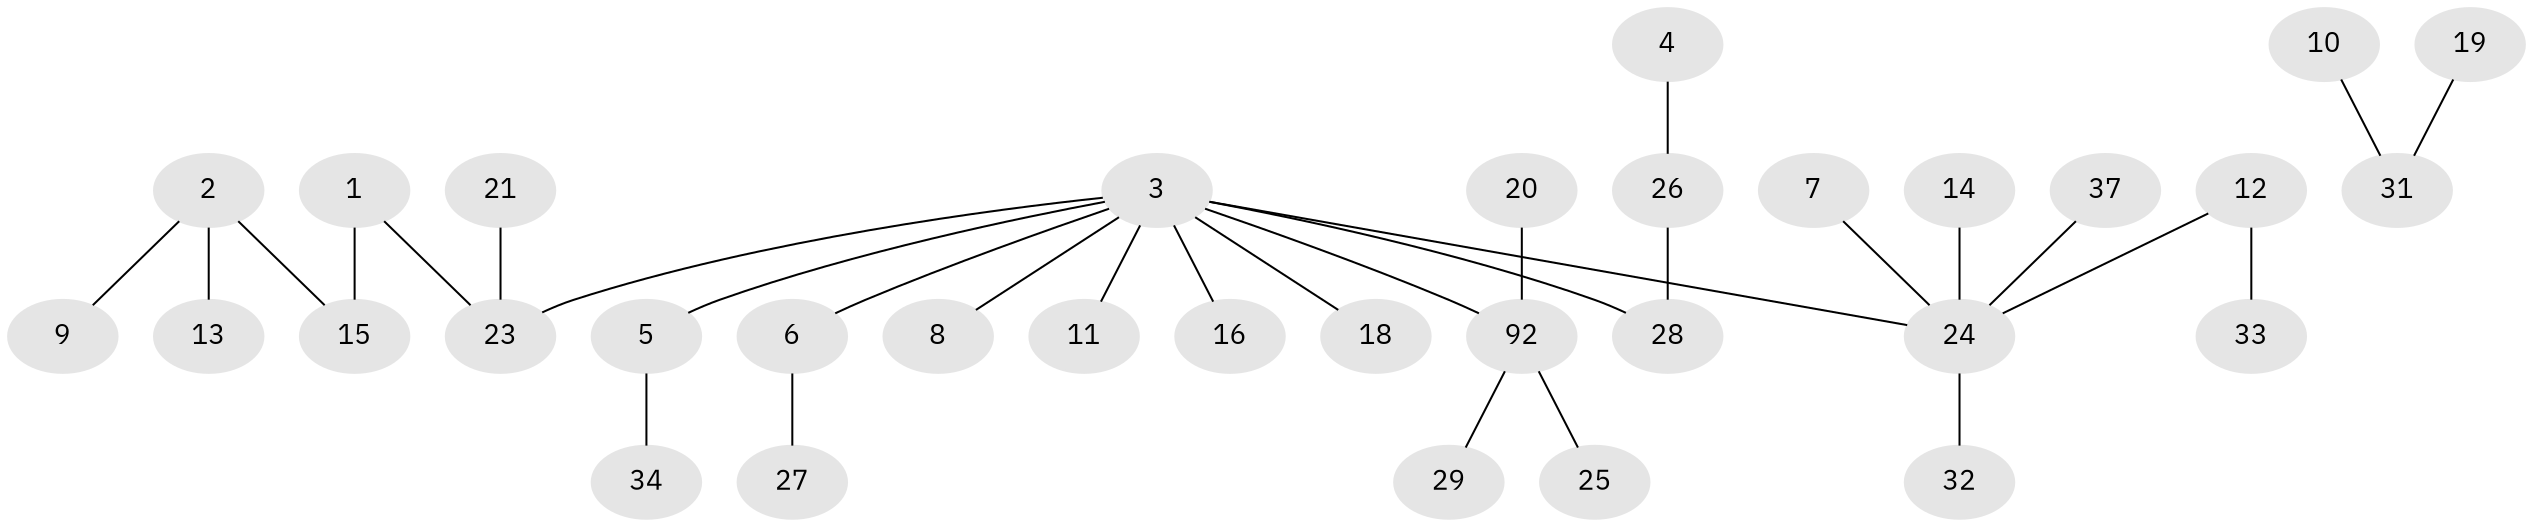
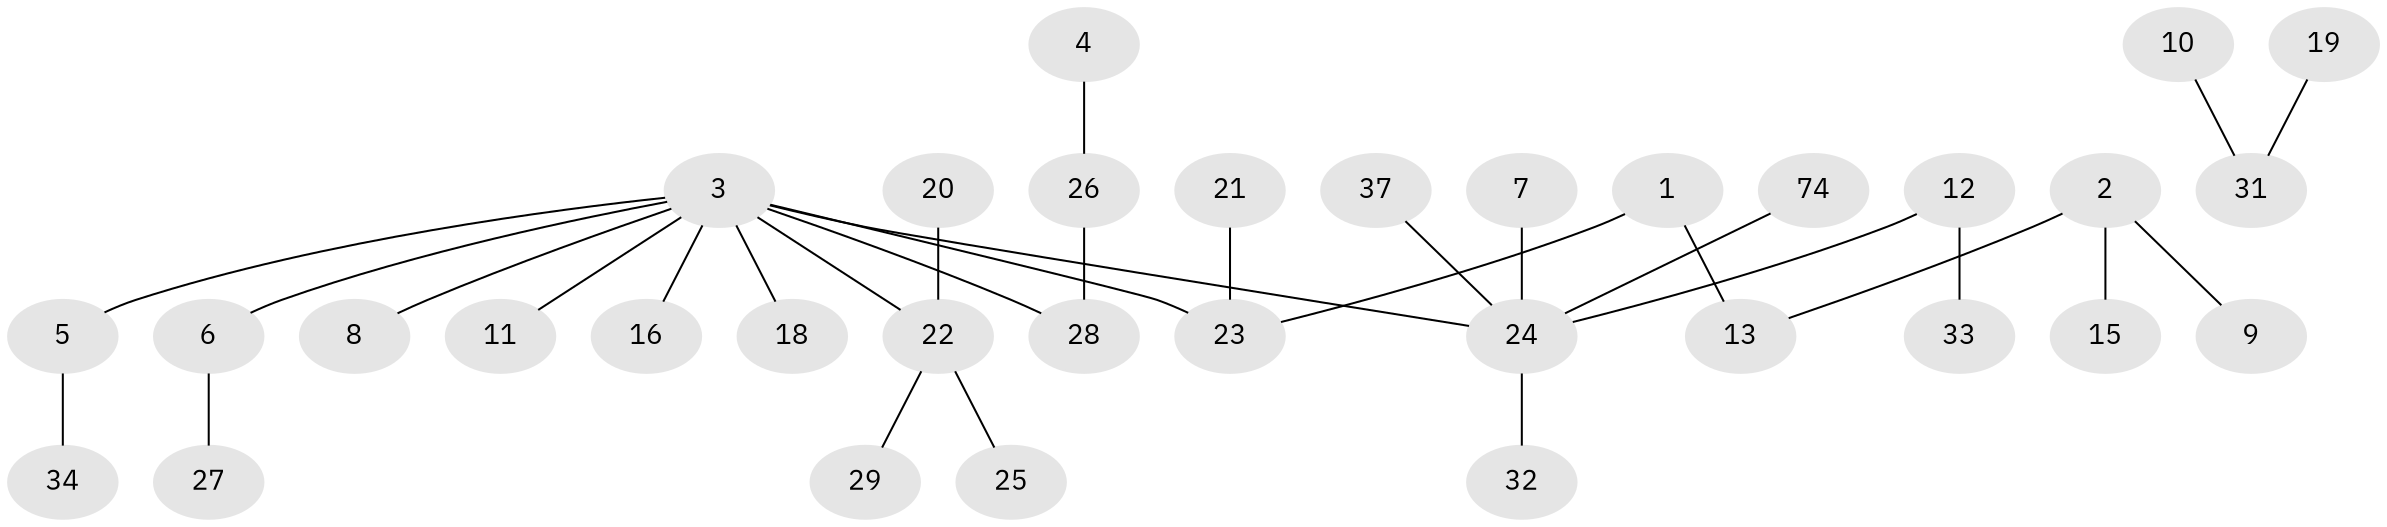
(1960, 190) -> (1814, 190)
(355, 264) -> (1704, 264)
(1522, 336) -> (938, 336)
